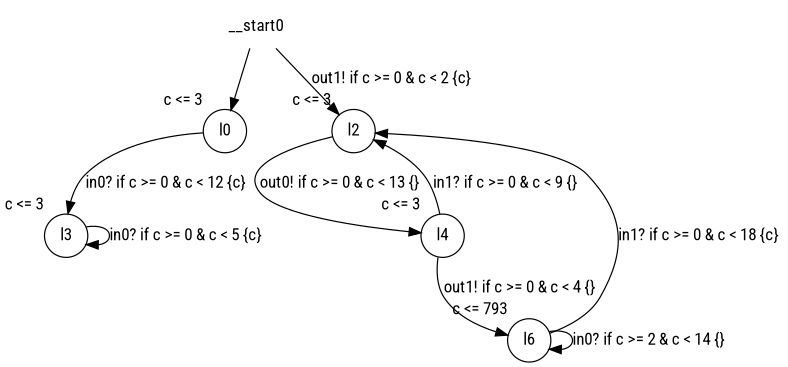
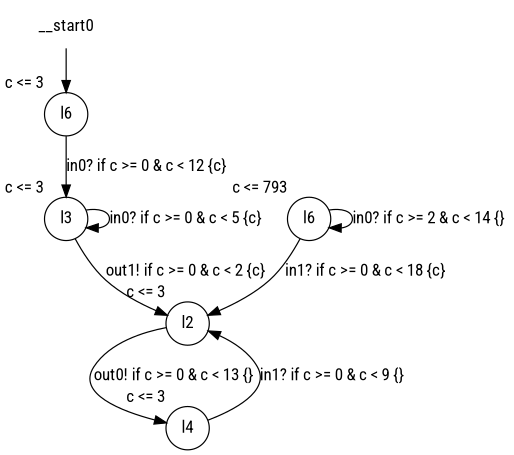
(303, 77) -> (109, 283)
(225, 131) -> (66, 114)
(451, 306) -> none
